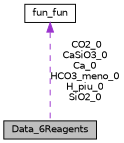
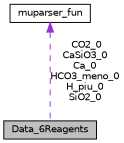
(50, 13) -> (50, 13)
